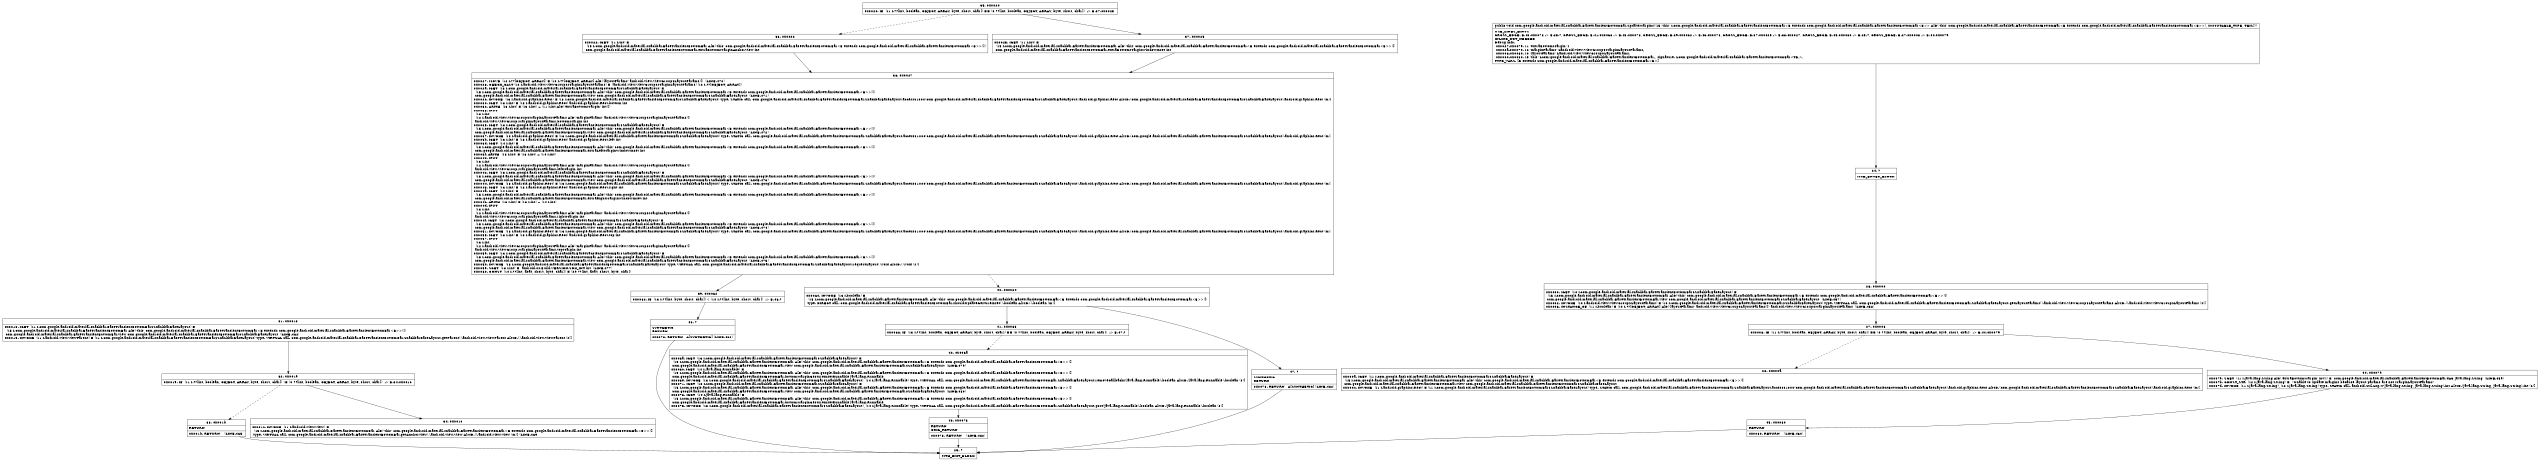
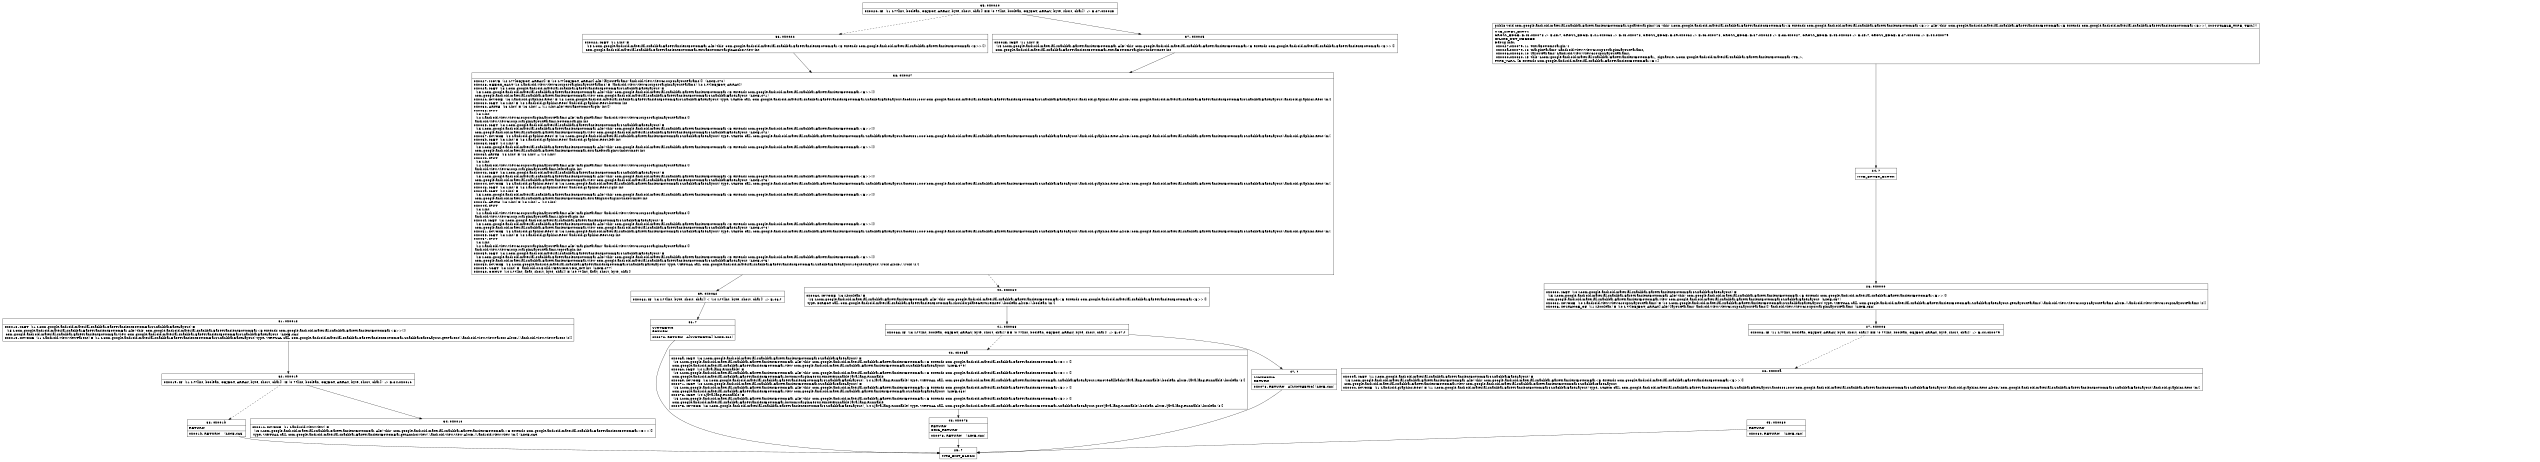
(1186, 327) -> (1207, 342)
(2372, 380) -> none
